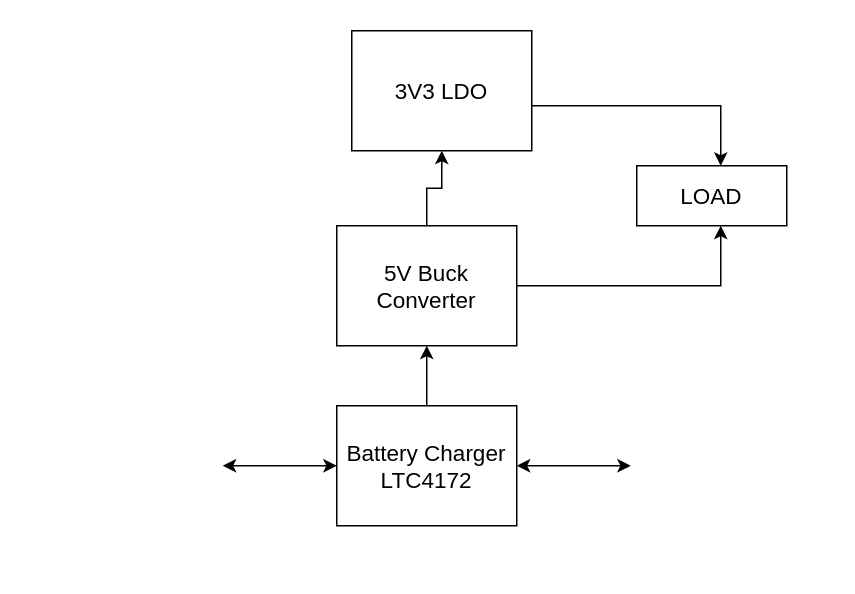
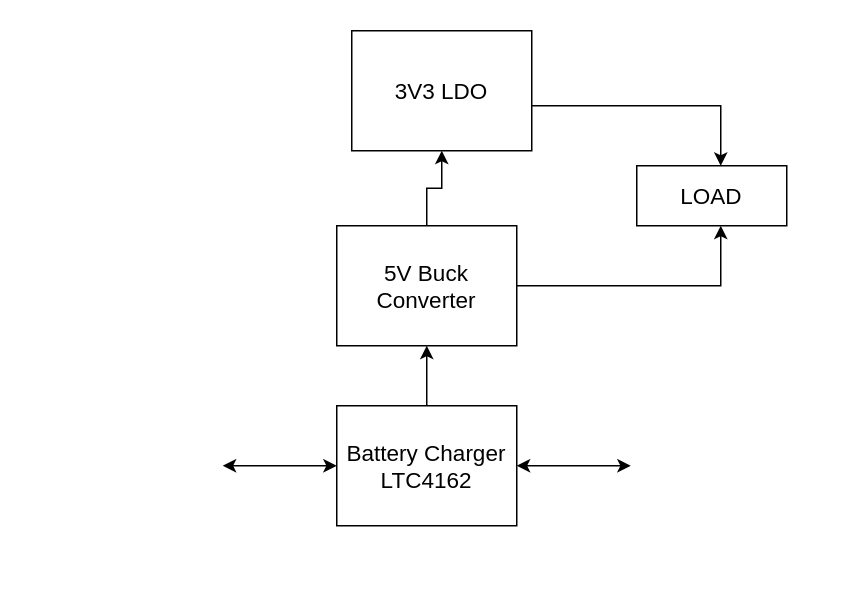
(427, 466) -> (427, 466)
